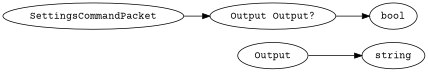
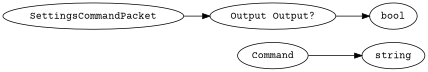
(273, 56) -> (273, 56)
